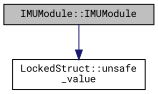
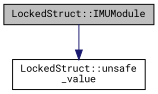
(79, 15) -> (79, 15)
